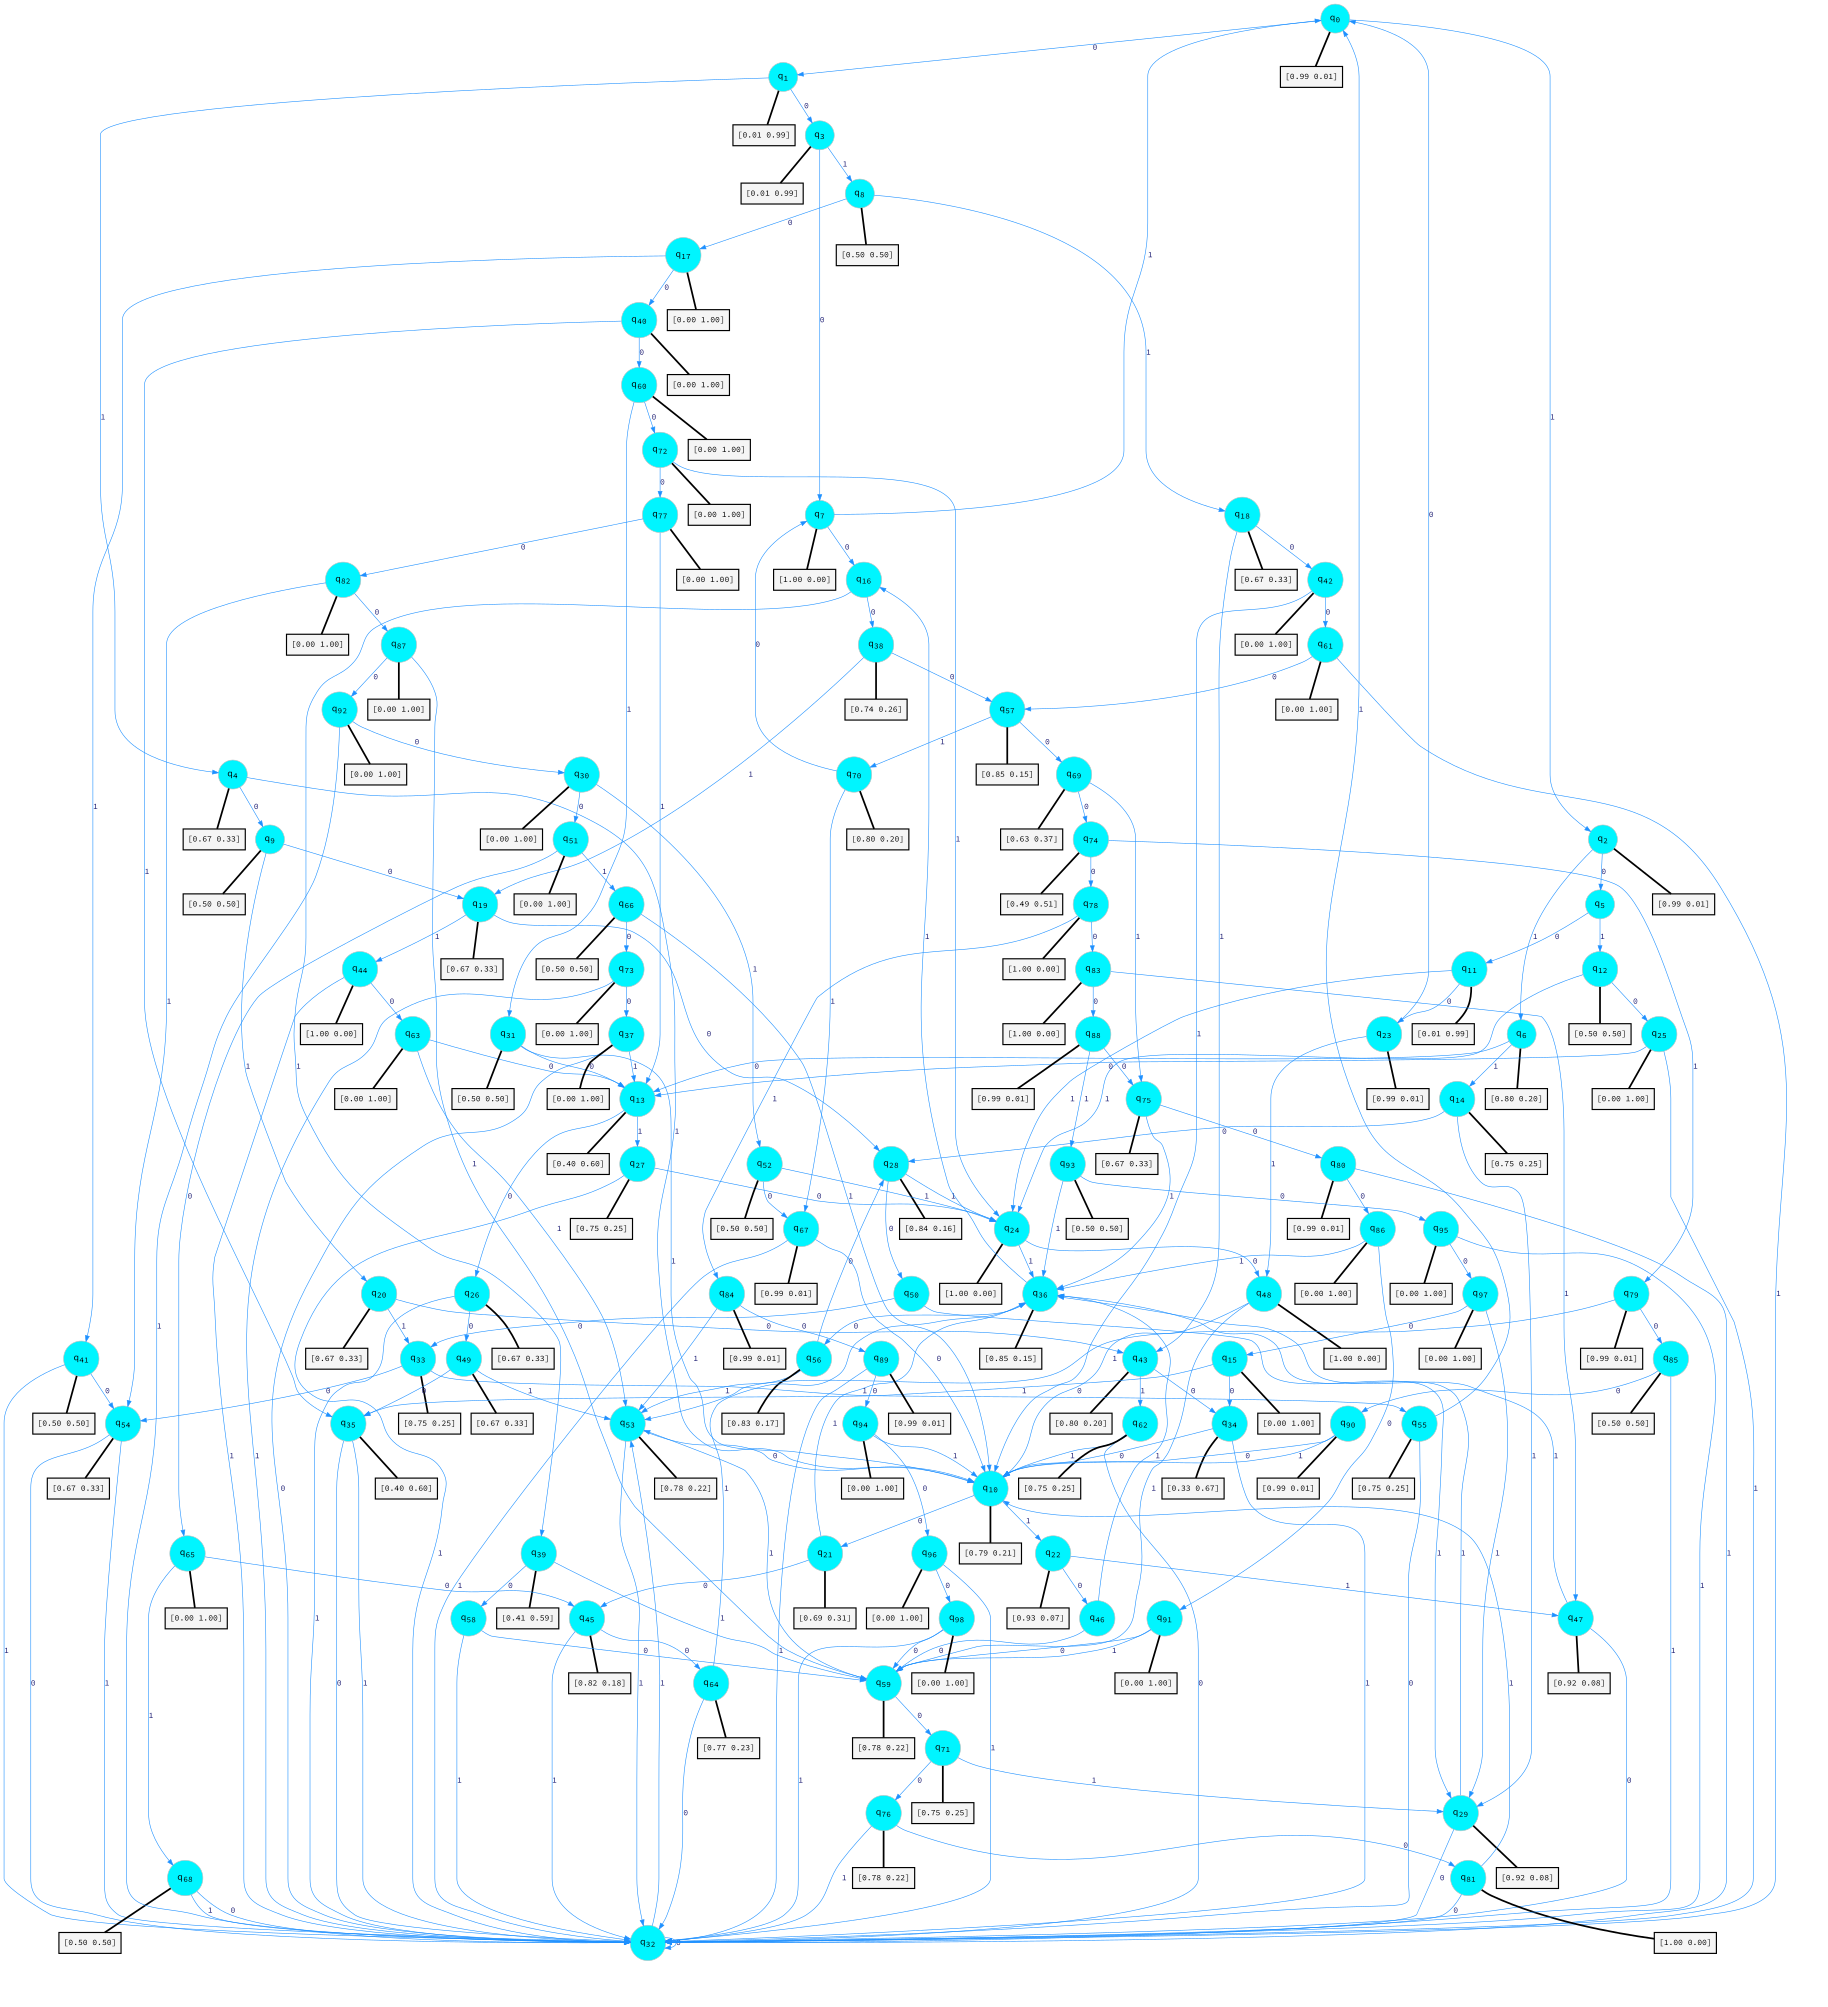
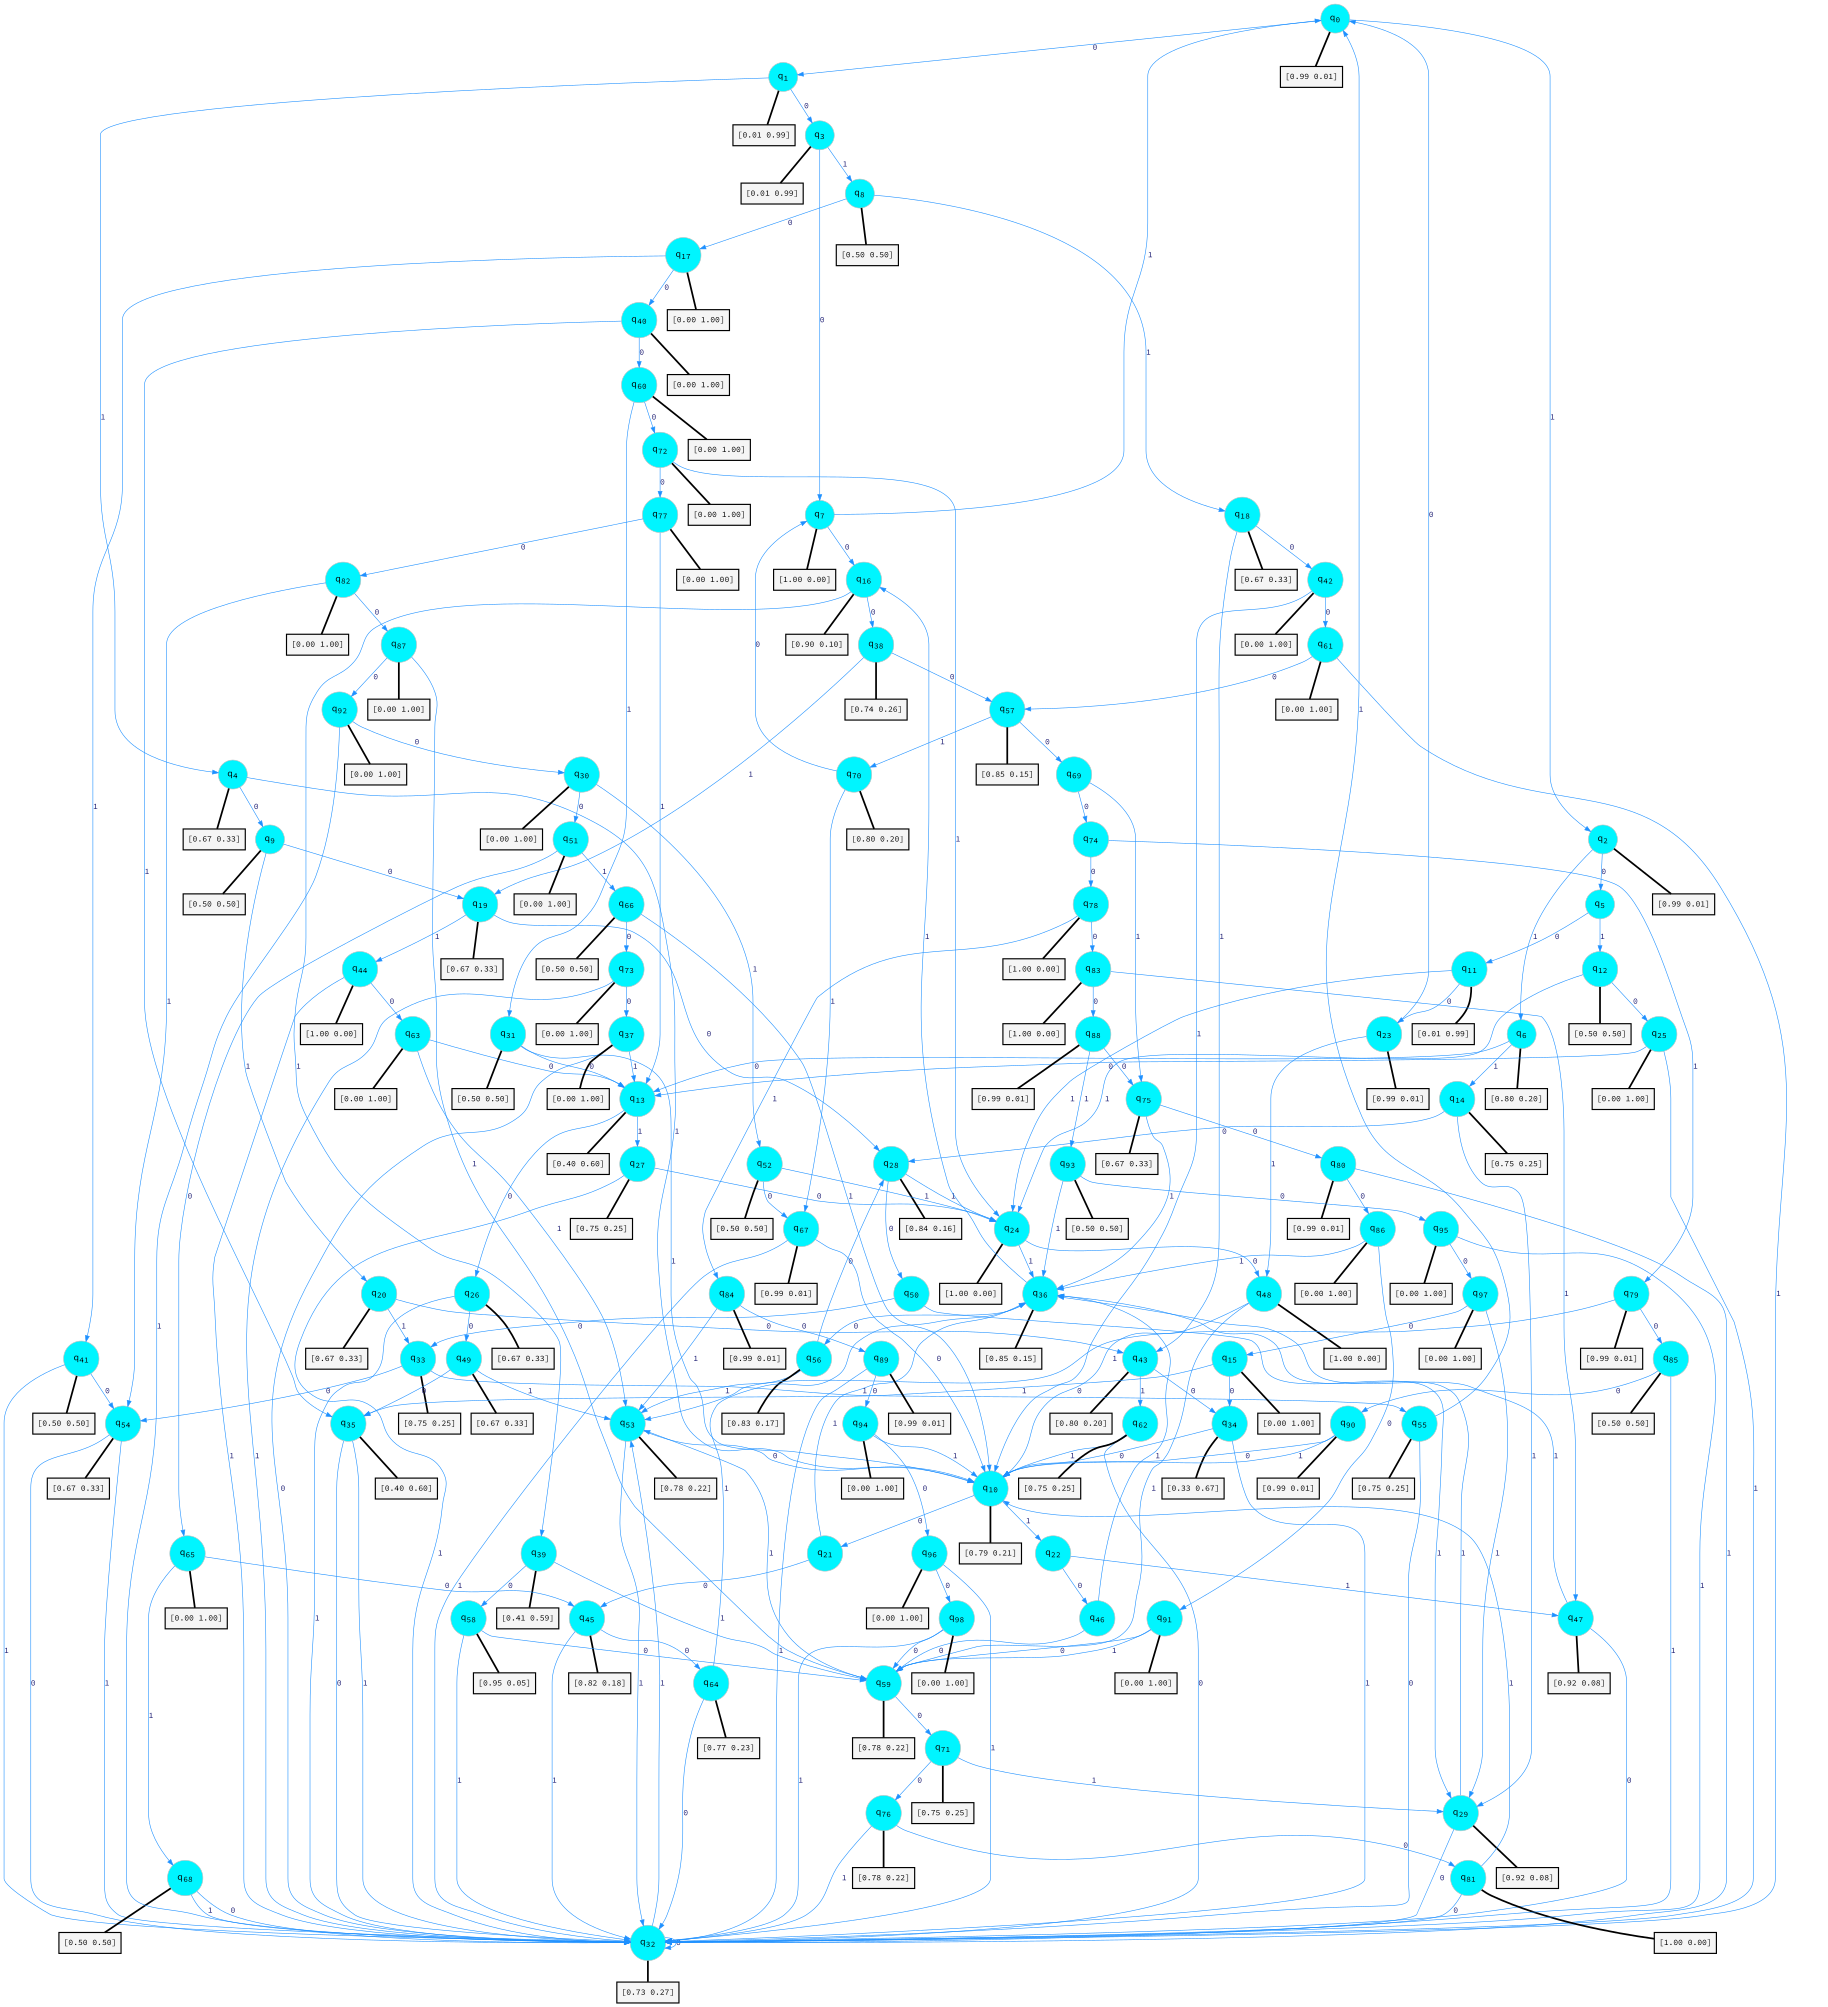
none -> (817, 645)
(1032, 839) -> none
(1032, 904) -> none
(825, 1618) -> none
(1038, 1618) -> none
none -> (505, 1683)
none -> (648, 1993)
